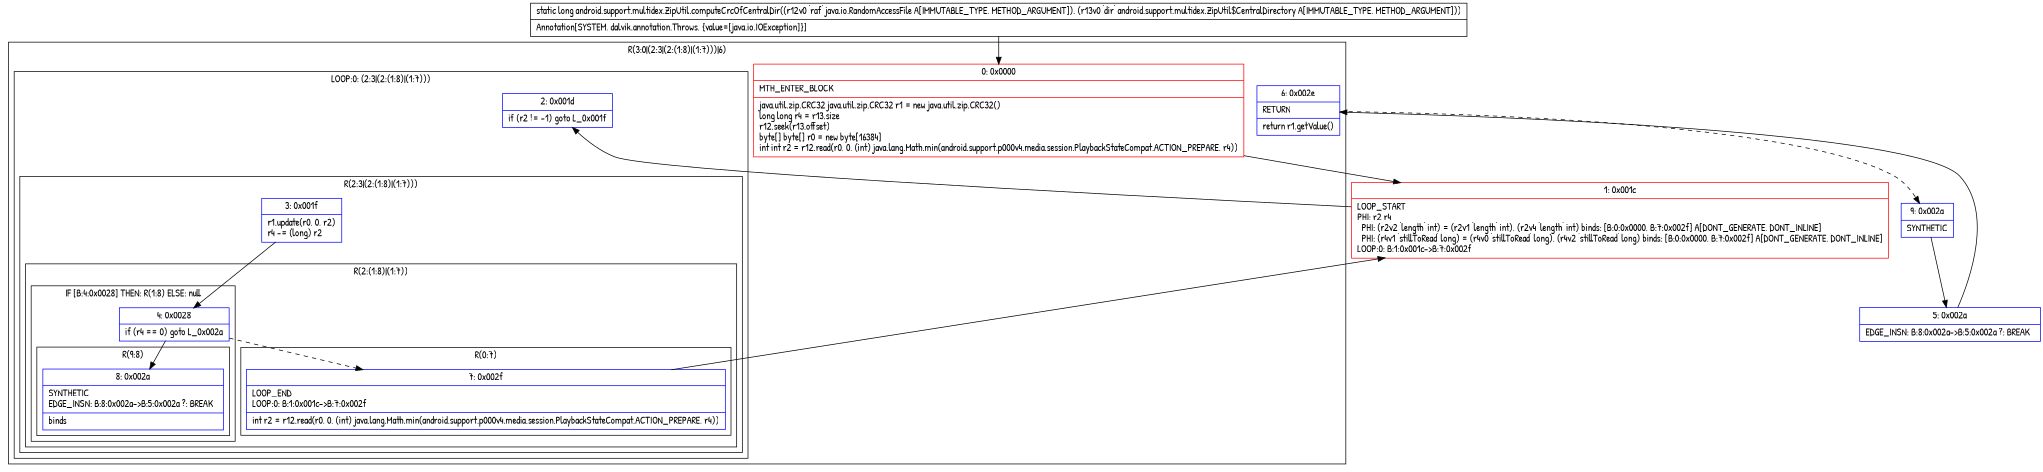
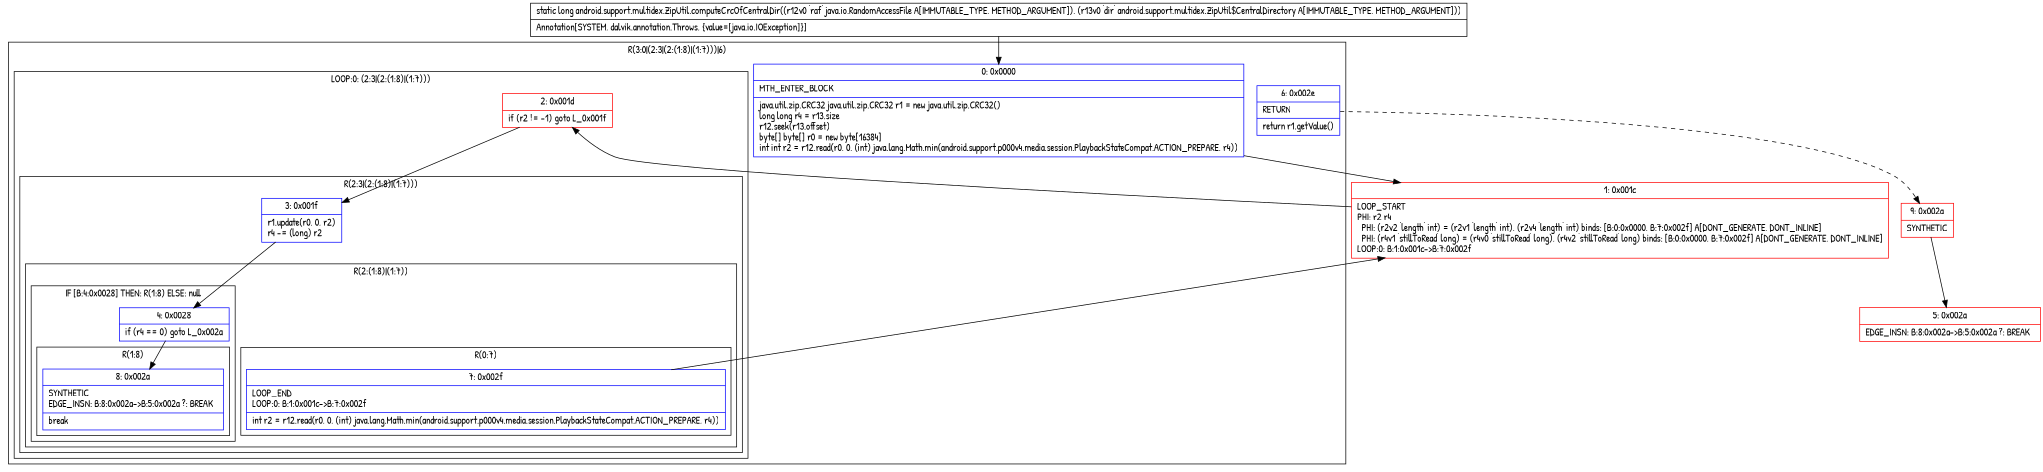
(557, 110) -> (557, 110)
(999, 110) -> (999, 110)
(1763, 135) -> none
none -> (434, 163)
(1927, 220) -> (1927, 220)
(1950, 324) -> (1950, 324)
(293, 353) -> none
(133, 355) -> (133, 355)
(58, 421) -> (58, 421)
